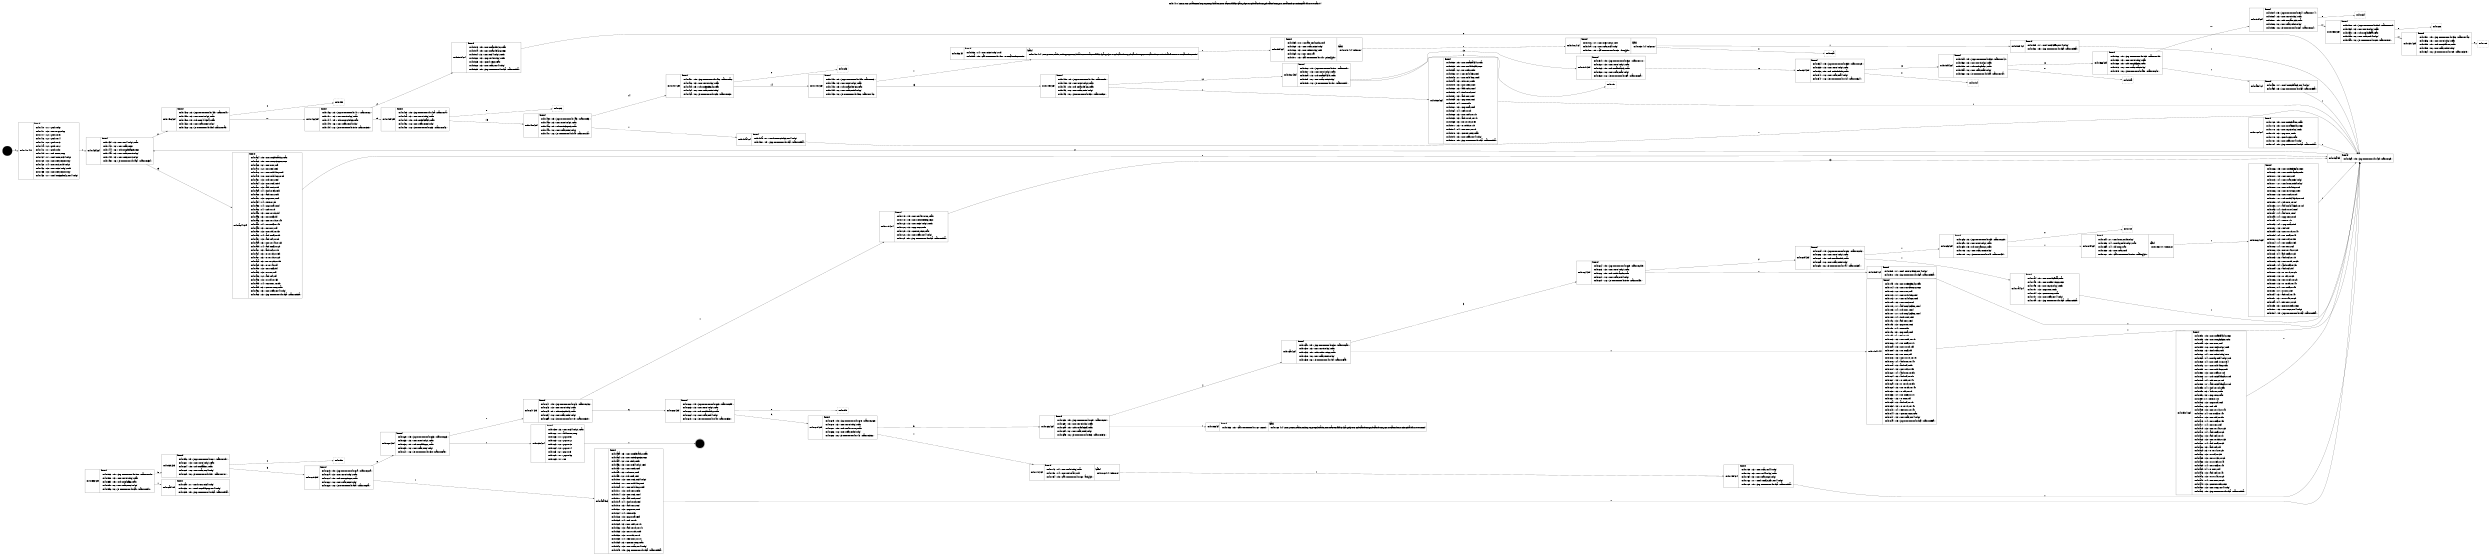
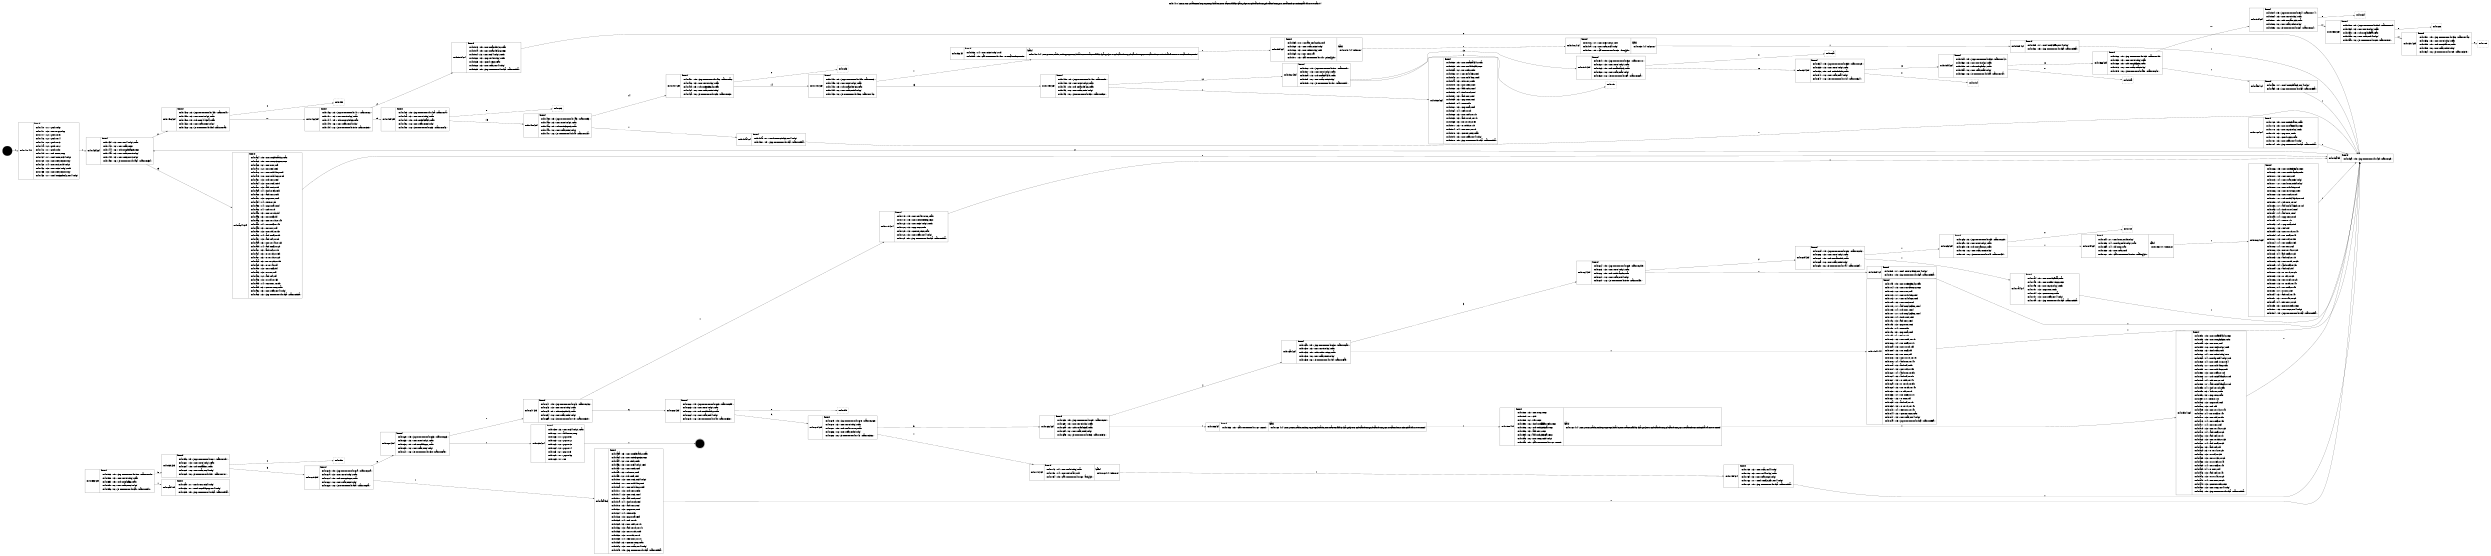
(1740, 50) -> (1734, 60)
(1938, 105) -> none
(1830, 160) -> (1830, 160)
none -> (1611, 427)
